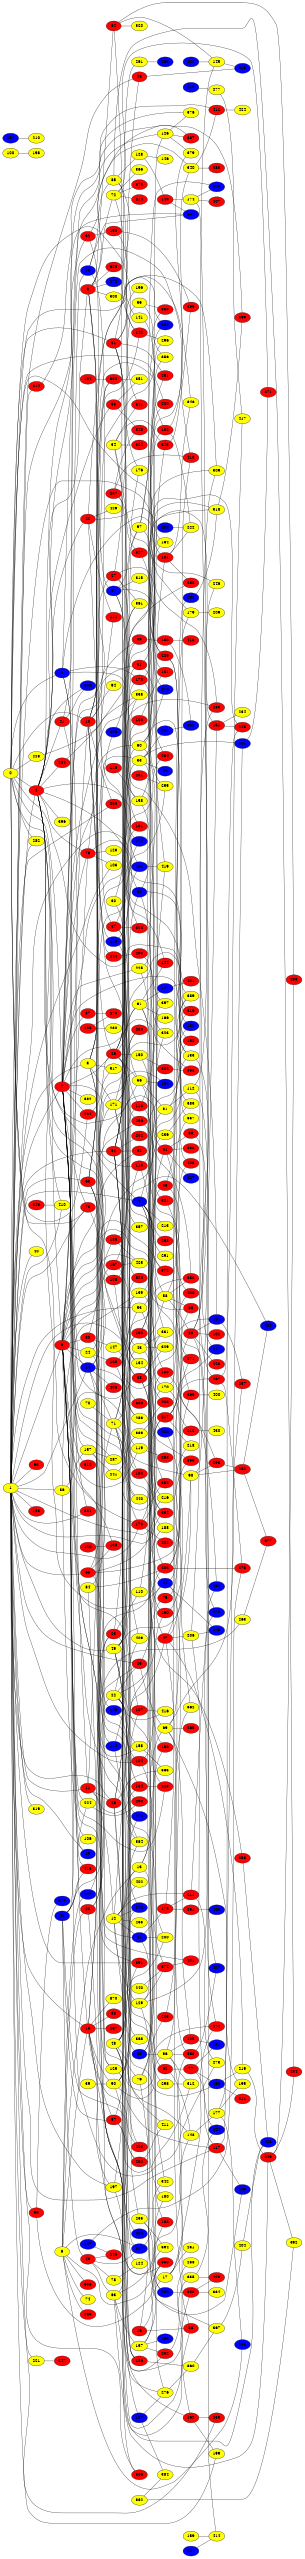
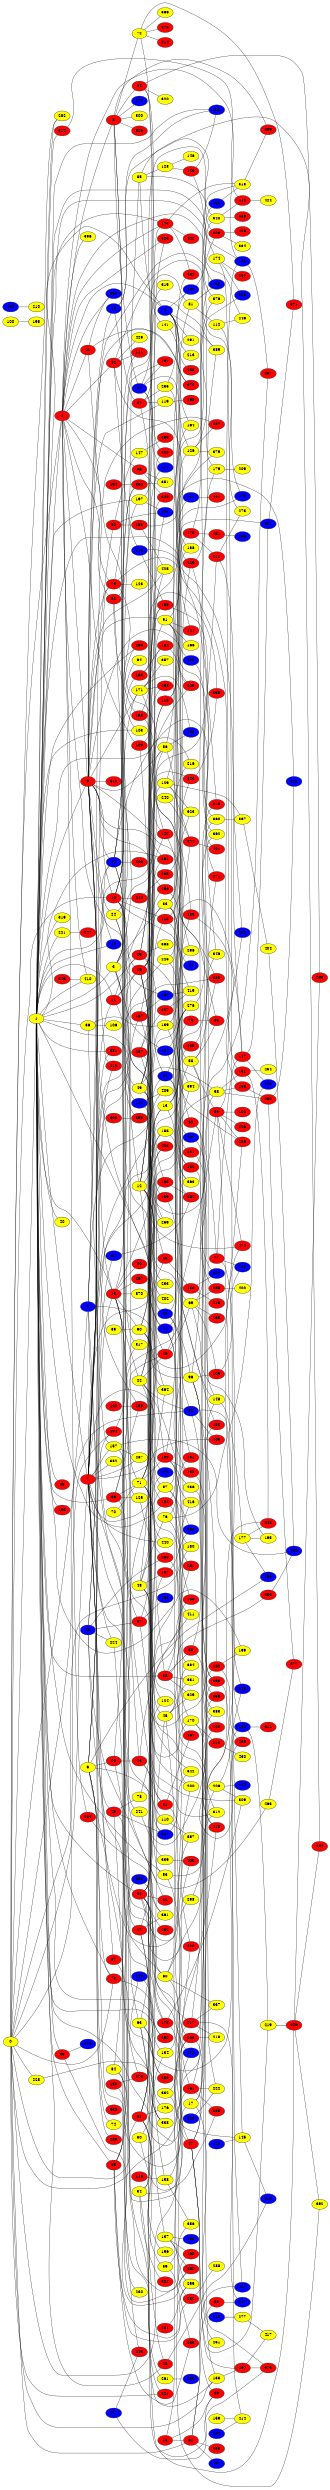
(139, 1055) -> none
none -> (24, 1530)
(191, 2277) -> none
